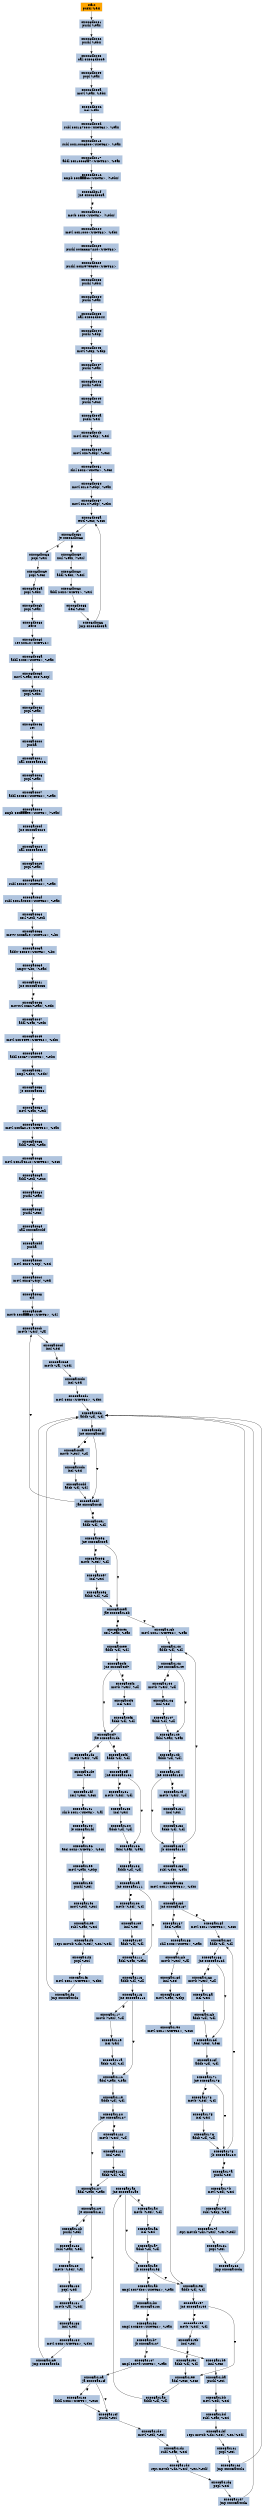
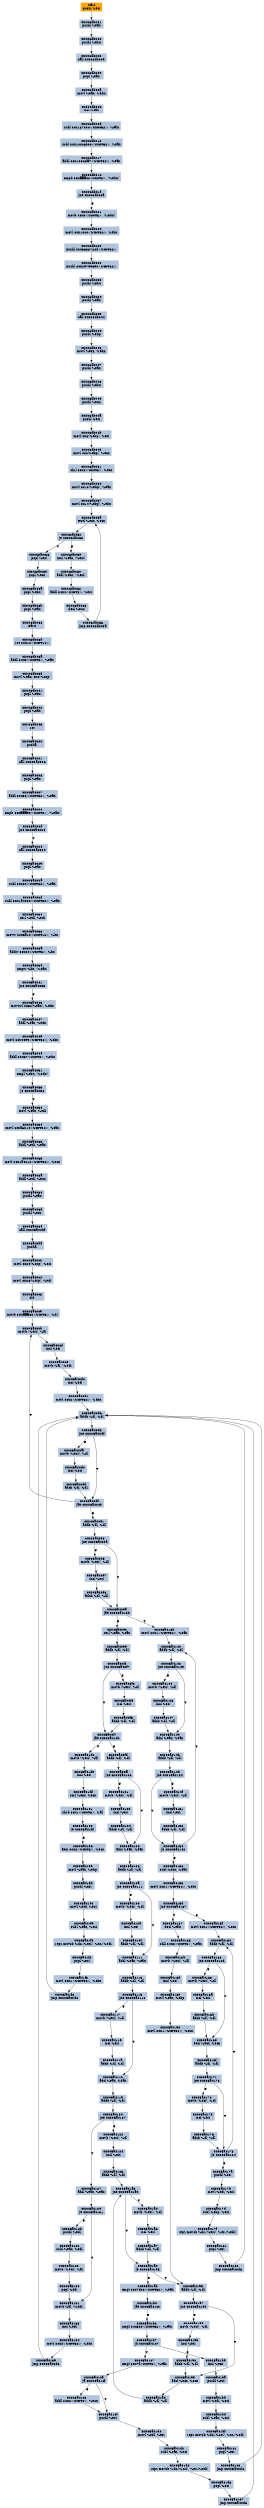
(103, 2181) -> (119, 2181)
